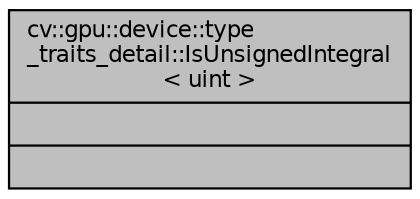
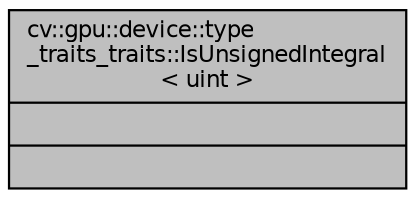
(210, 55) -> (208, 55)
